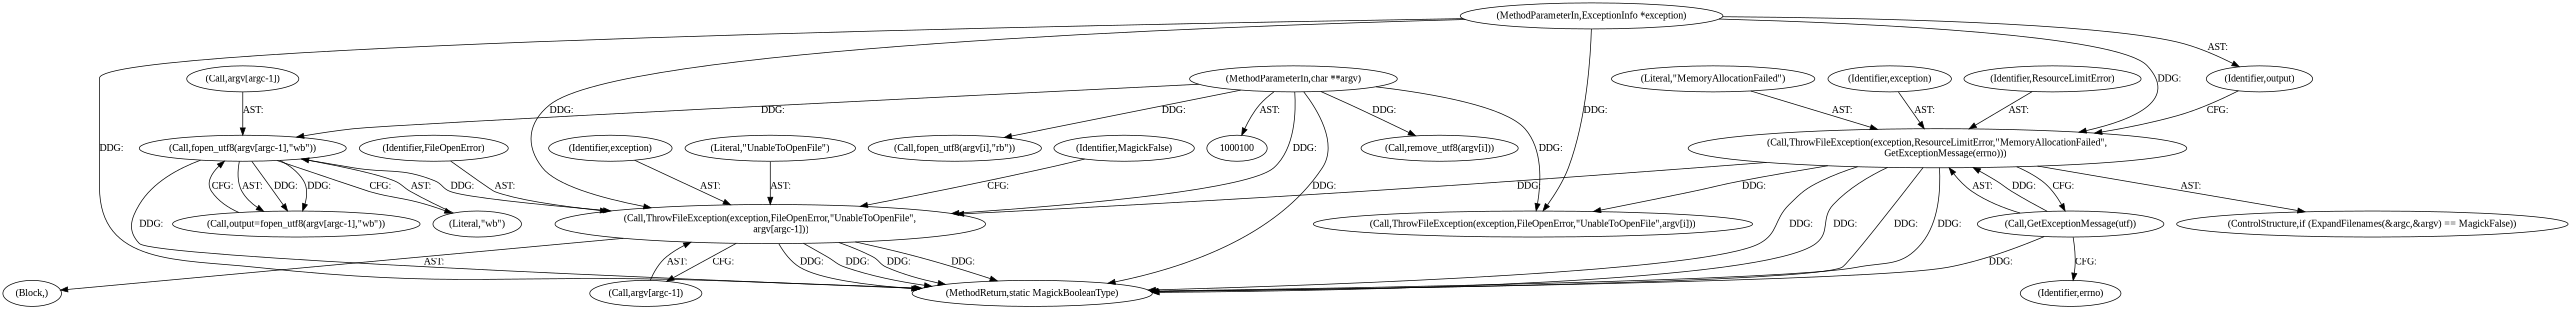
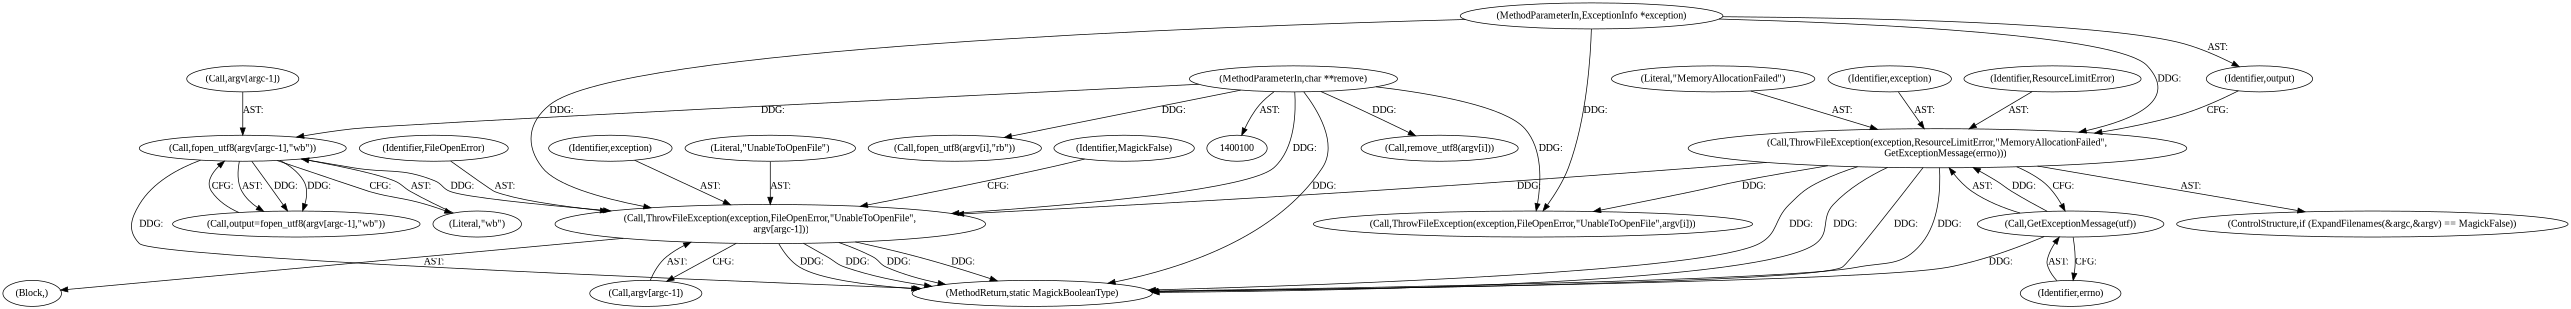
(298, 53) -> none
(1293, 79) -> (1293, 79)
(1237, 148) -> (1237, 148)
none -> (2047, 263)
